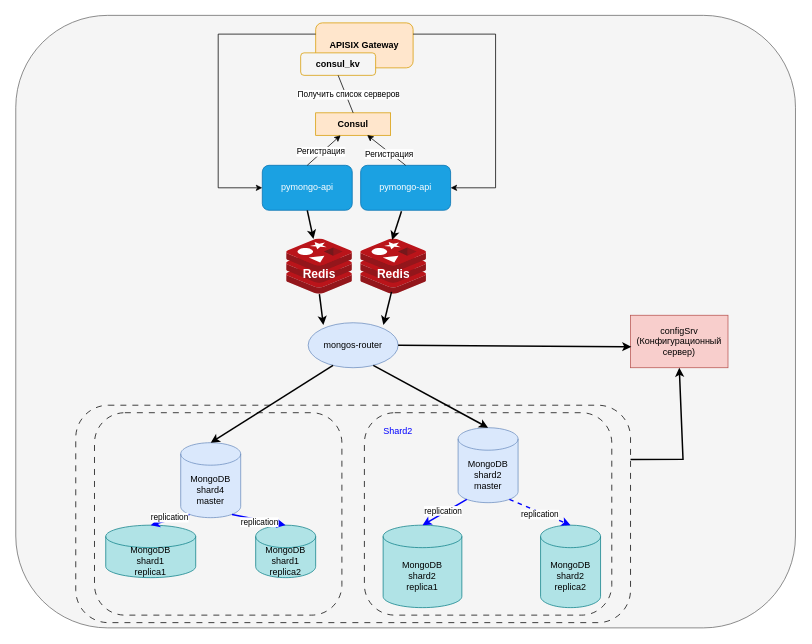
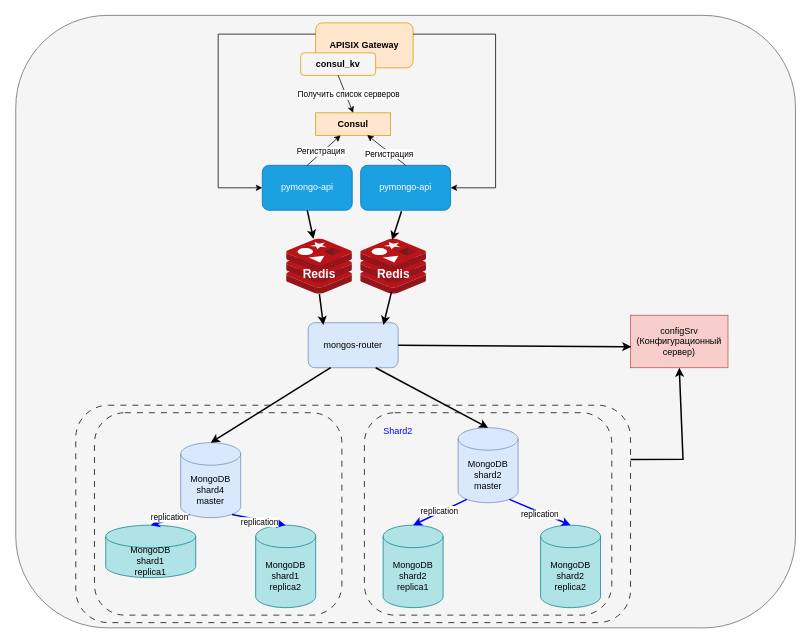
(351, 108) -> (350, 107)
(353, 345) -> (353, 345)
(523, 505) -> (523, 505)
(285, 552) -> (285, 567)
(422, 567) -> (413, 567)
